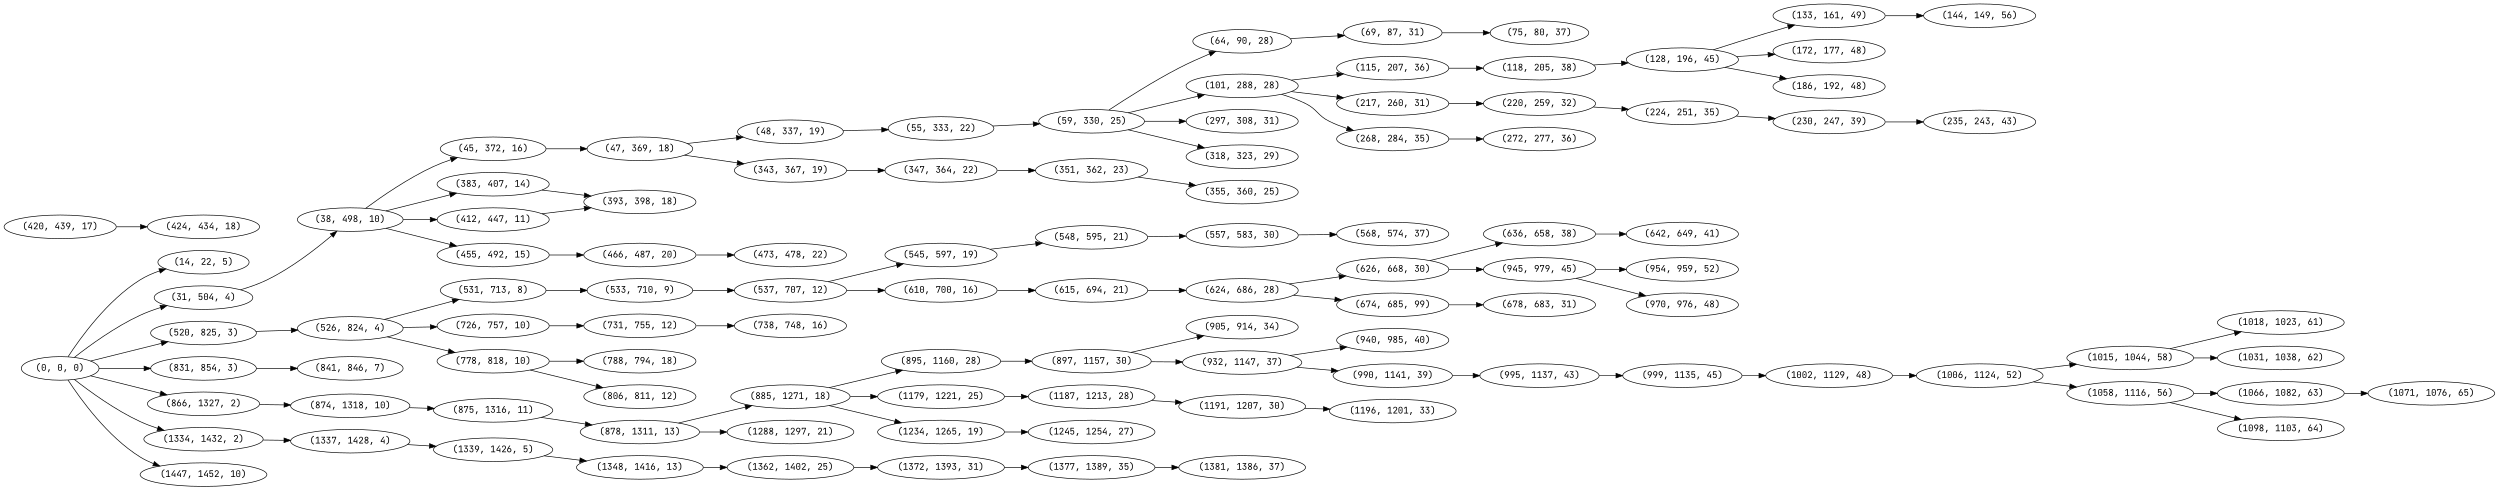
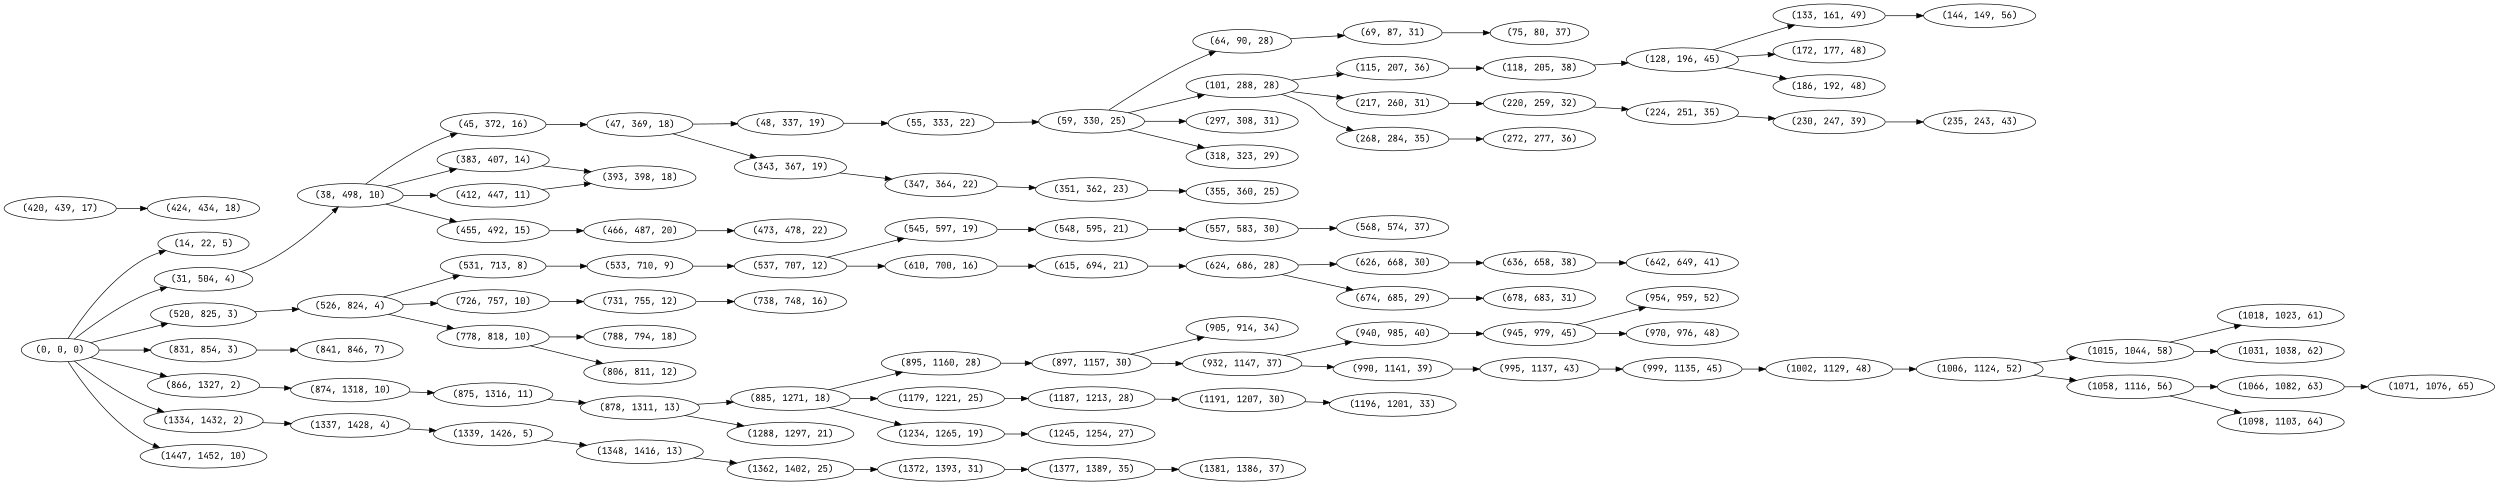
(1463, 269) -> (1463, 334)
(1393, 305) -> (1393, 298)
